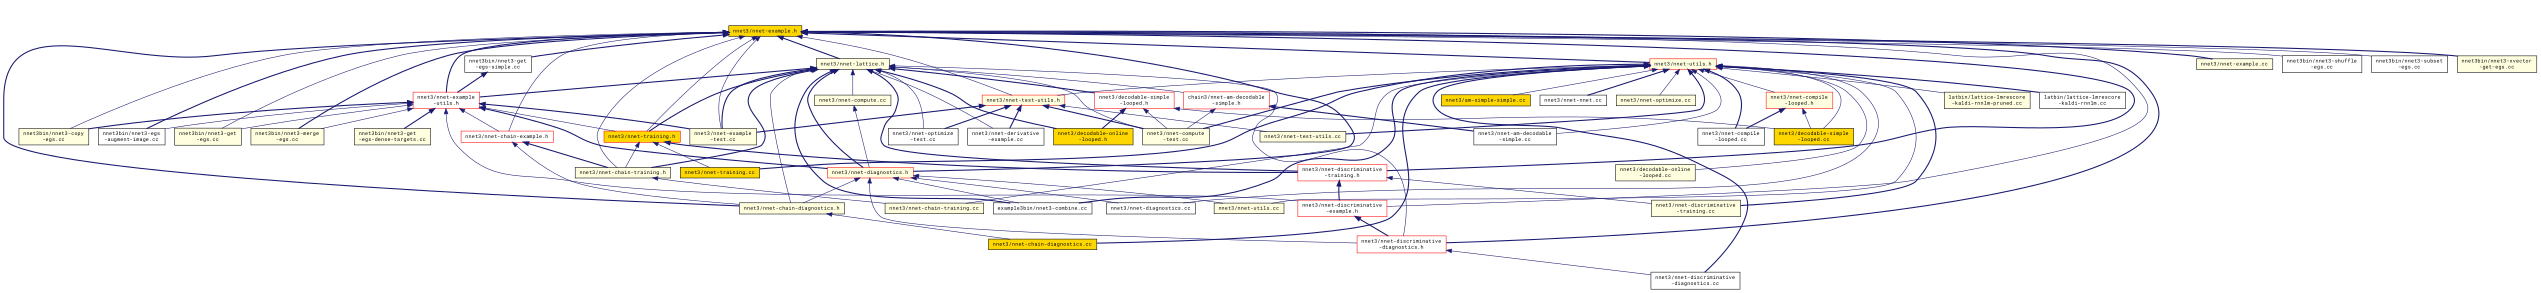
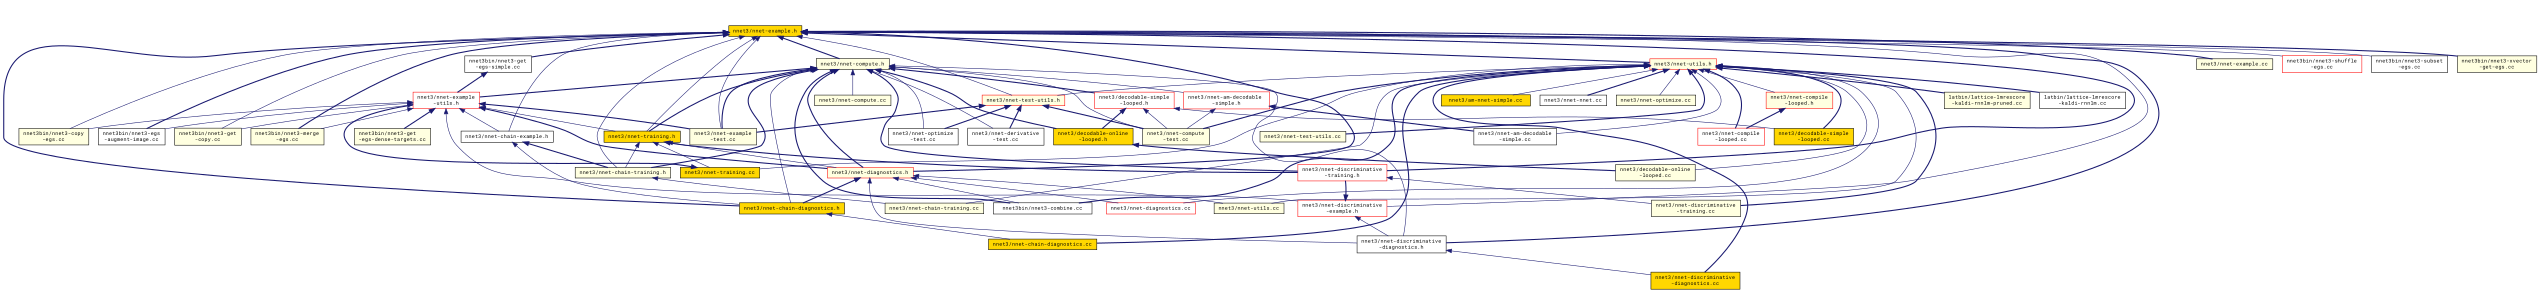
(571, 39) -> (485, 163)
(853, 64) -> (853, 64)
(2322, 64) -> (2322, 64)
(1833, 80) -> (1833, 80)
(1833, 88) -> (1833, 88)
(1227, 100) -> (1227, 100)
(1486, 100) -> (1486, 100)
(240, 113) -> (240, 113)
(1166, 119) -> none
(1808, 121) -> none
(208, 137) -> (208, 137)
(507, 137) -> (507, 137)
(642, 137) -> (642, 137)
(1006, 137) -> (1006, 137)
(1731, 137) -> (1731, 137)
(862, 139) -> (754, 156)
(1208, 146) -> (1208, 146)
none -> (1377, 161)
(829, 192) -> (829, 192)
(1339, 195) -> (1346, 188)
(792, 208) -> (792, 208)
(1043, 208) -> (1043, 208)
(1151, 208) -> (1151, 208)
(1374, 228) -> (1374, 228)
(1402, 244) -> (1402, 244)
(1695, 281) -> (1695, 281)
